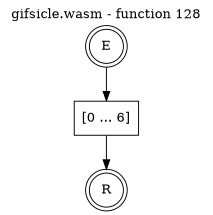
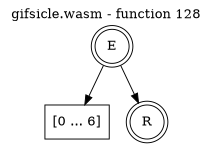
(106, 148) -> (128, 80)
